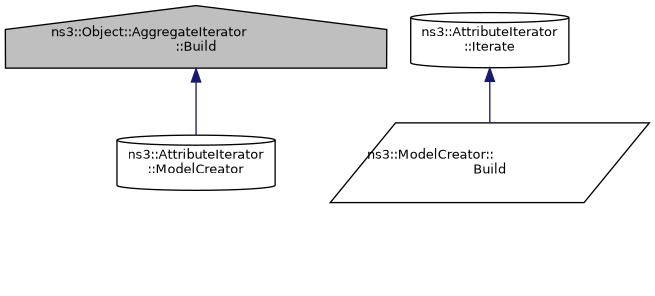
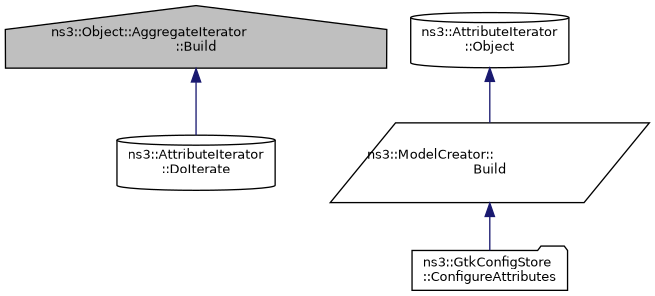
(490, 40) -> (490, 40)
(196, 163) -> (196, 163)
none -> (490, 270)
